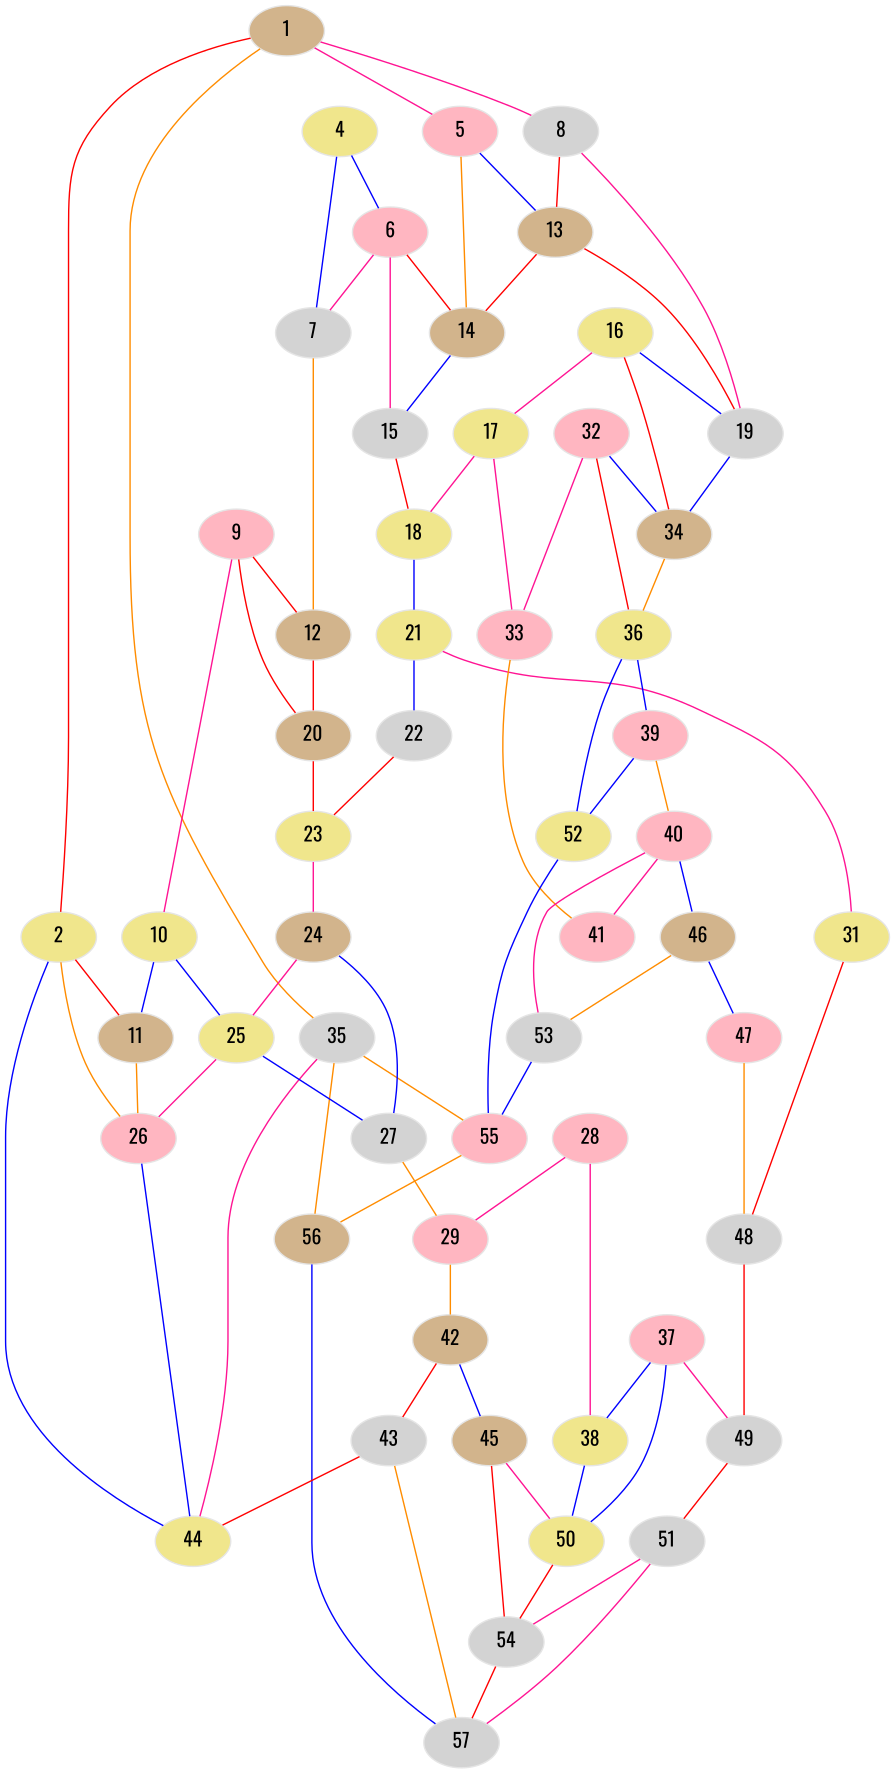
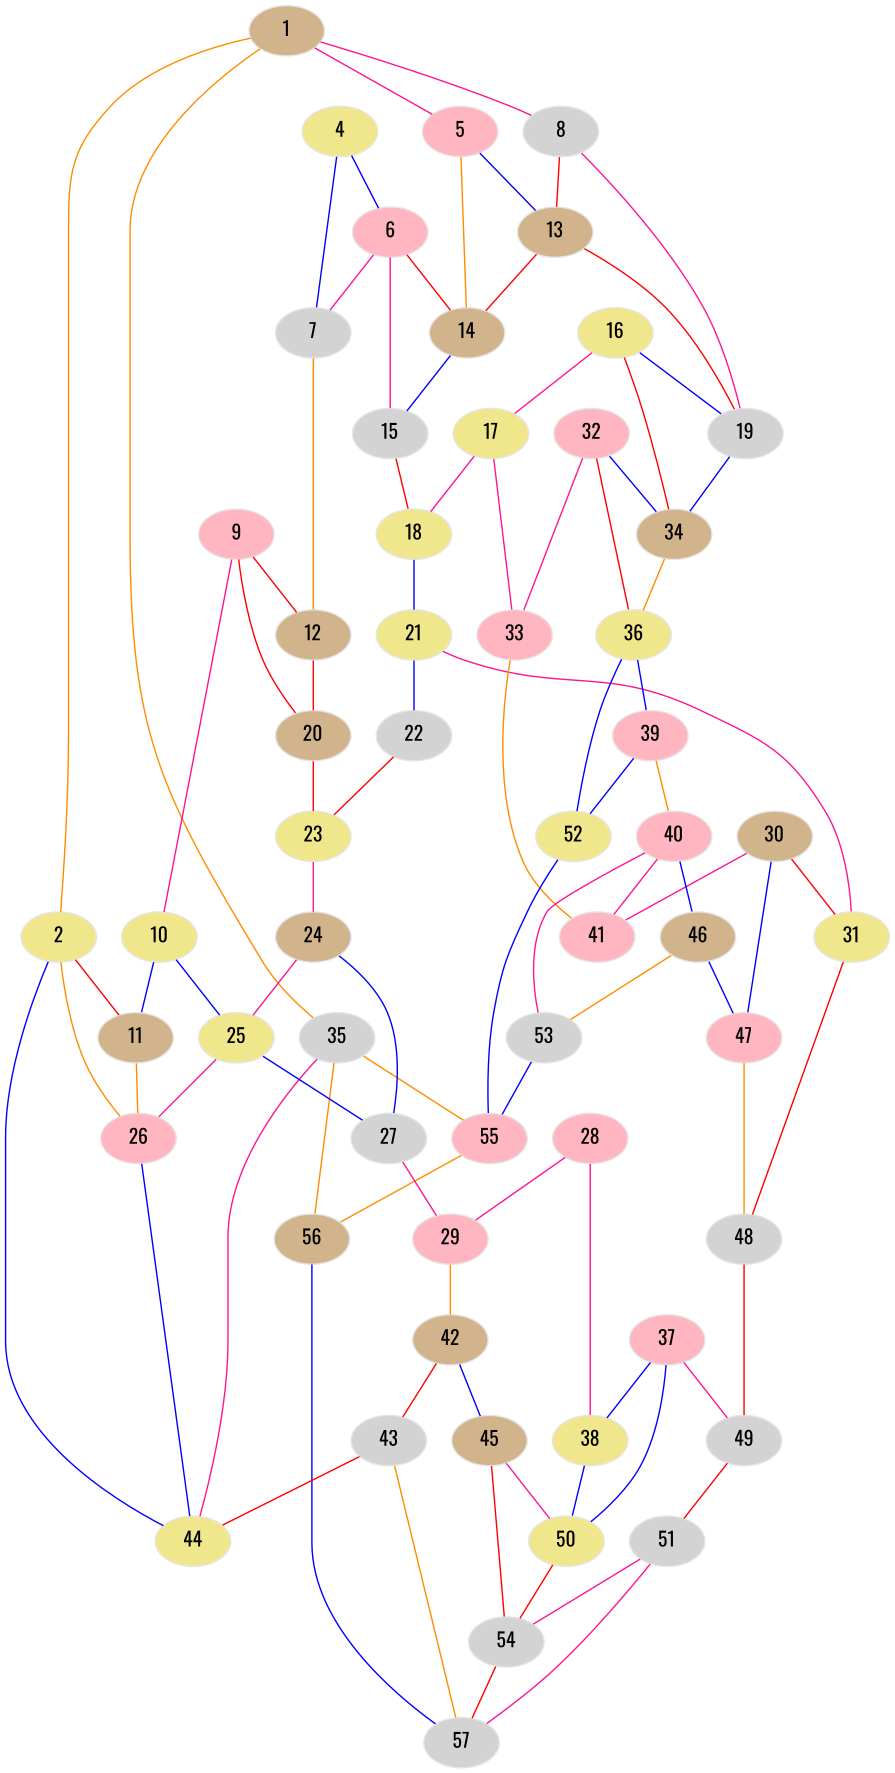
(69, 424) -> (69, 424)
none -> (775, 836)
(420, 1189) -> (420, 1189)
